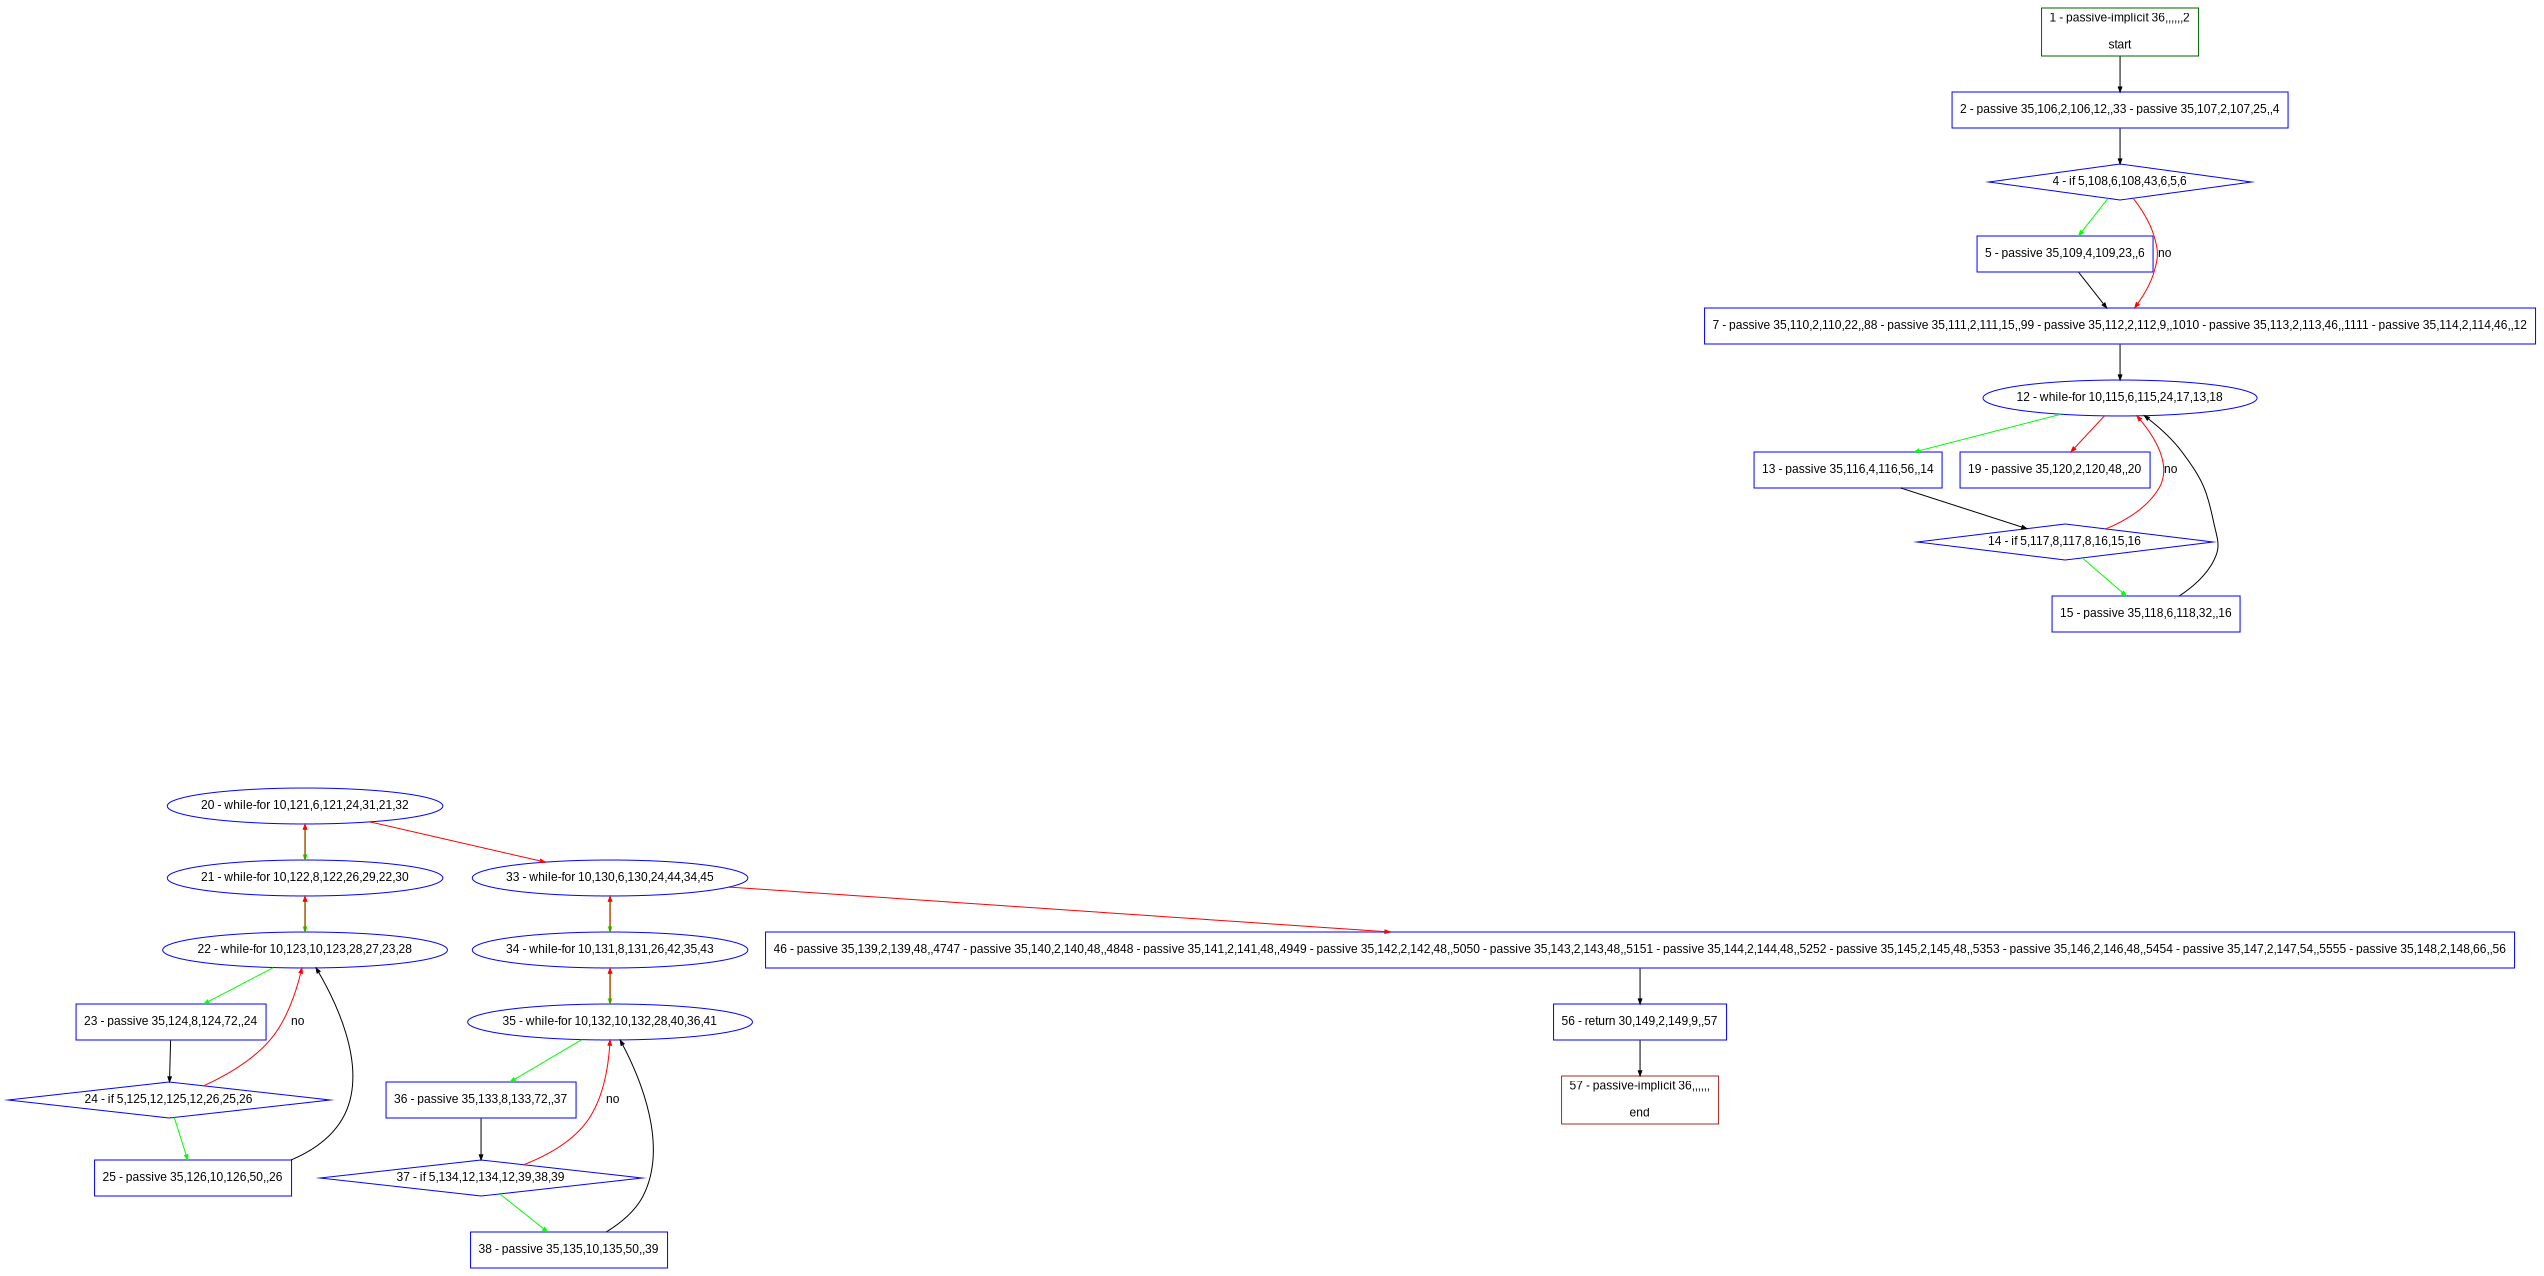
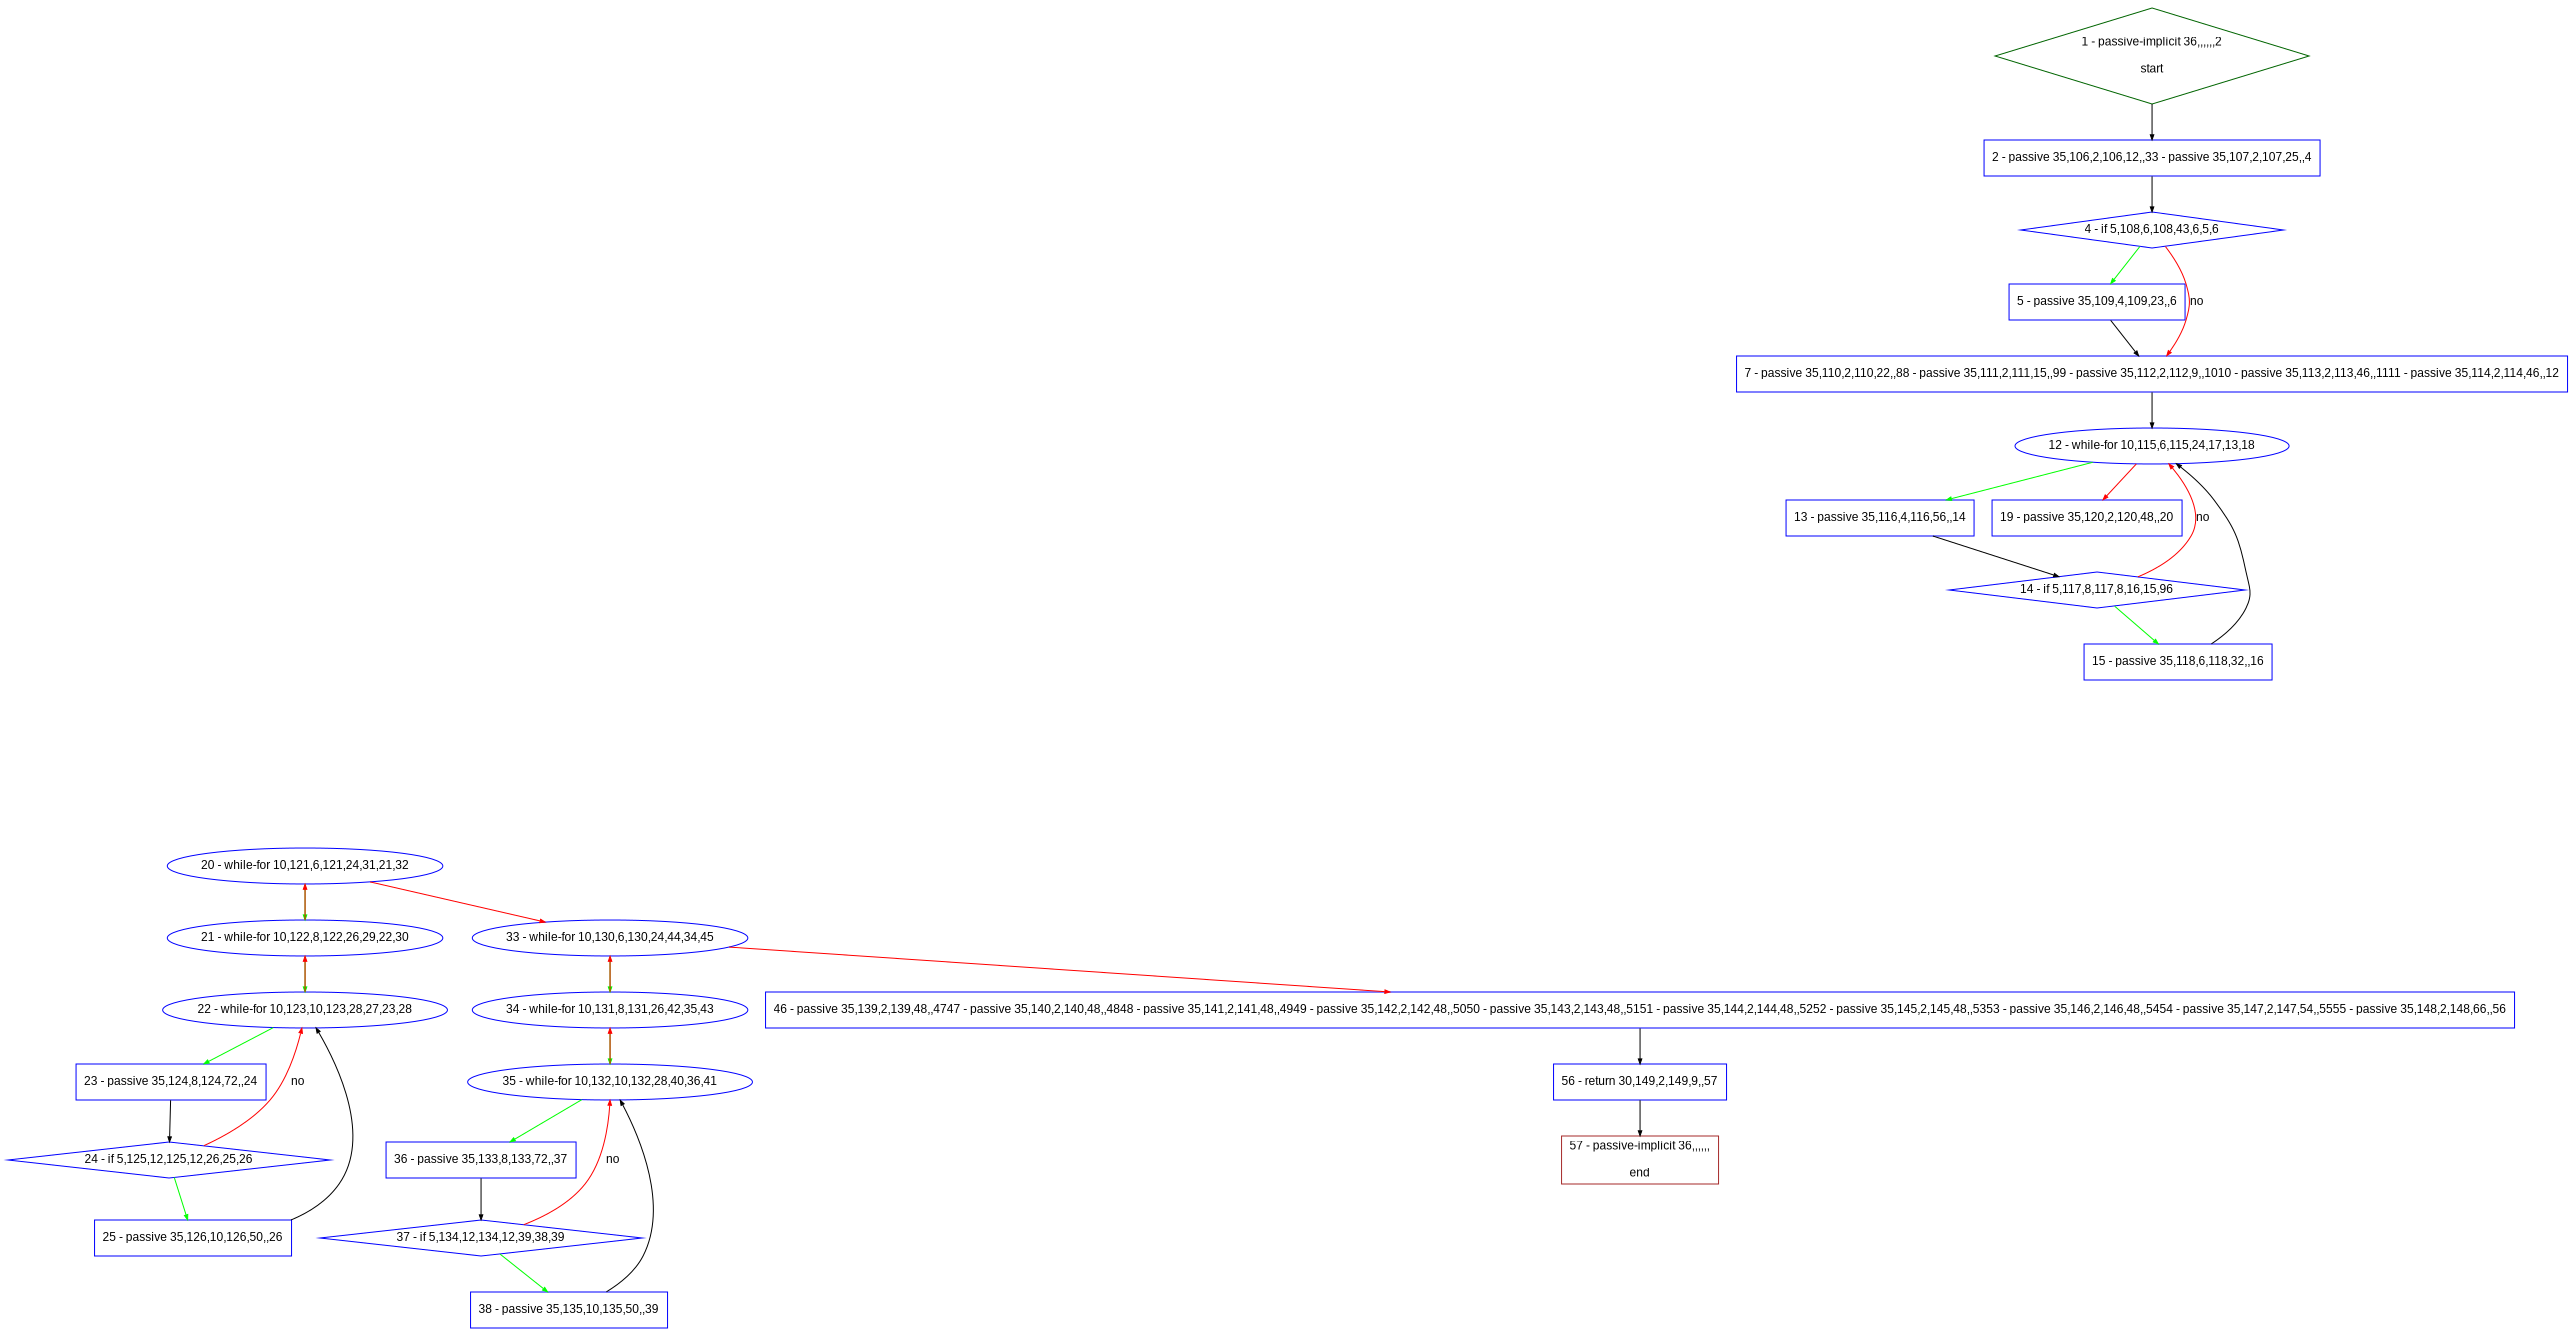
(2120, 32) -> (2152, 56)
(2065, 542) -> (2097, 590)
